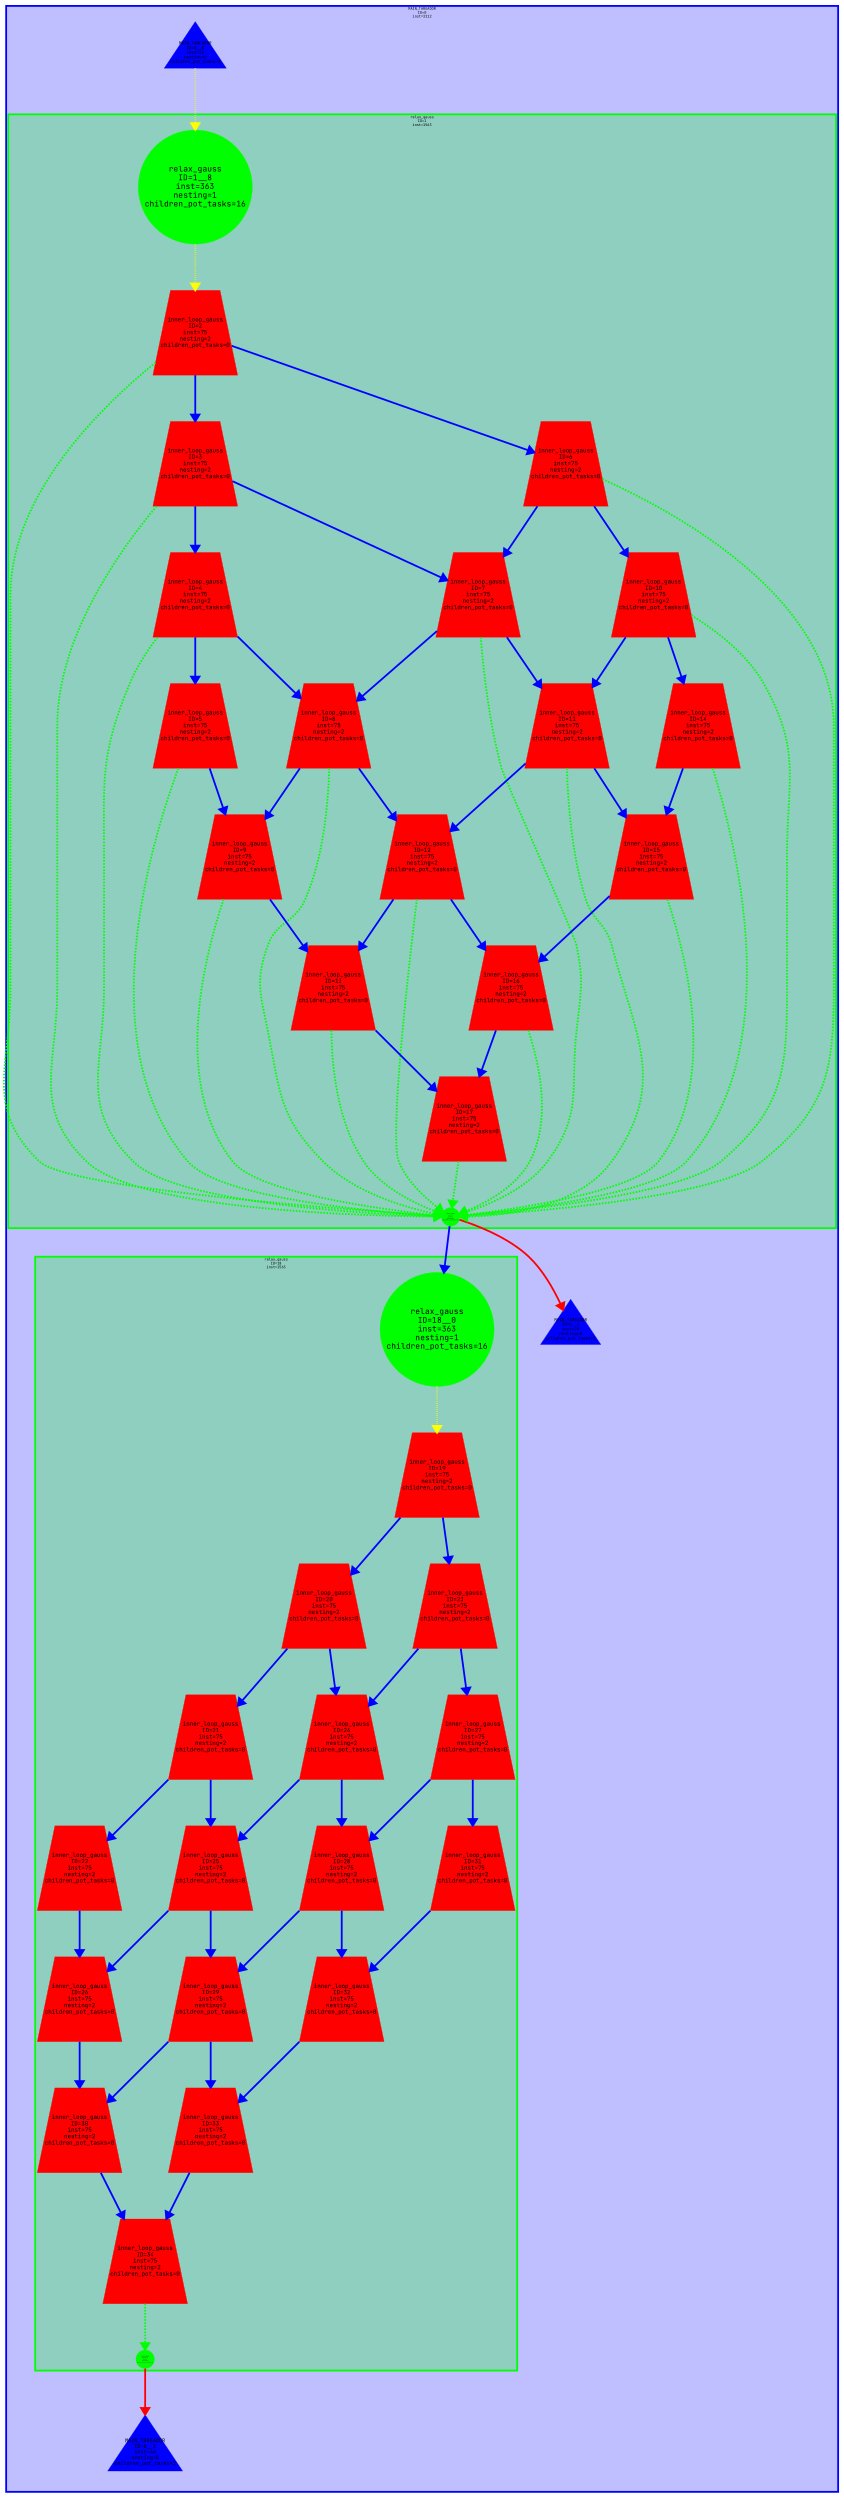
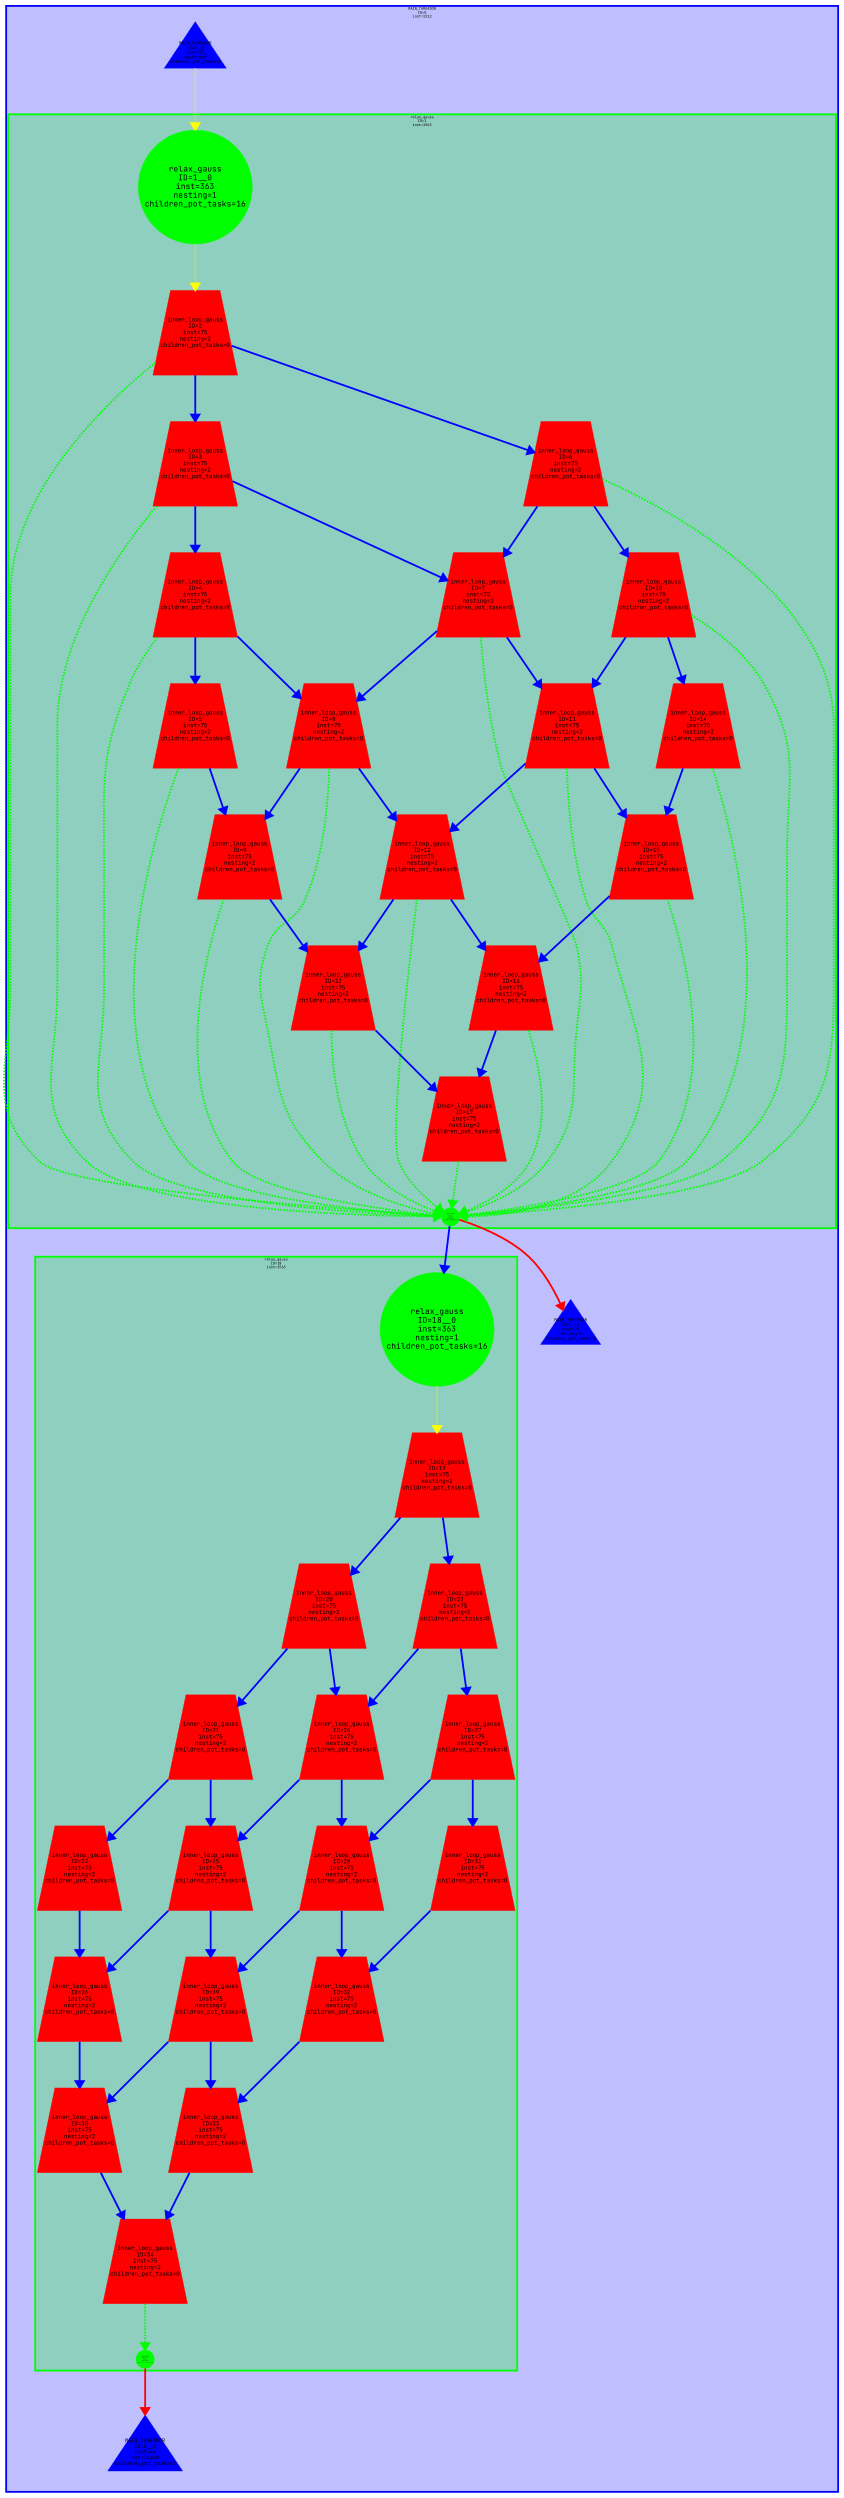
(195, 187) -> (195, 187)
